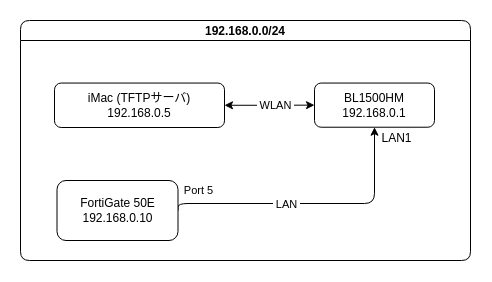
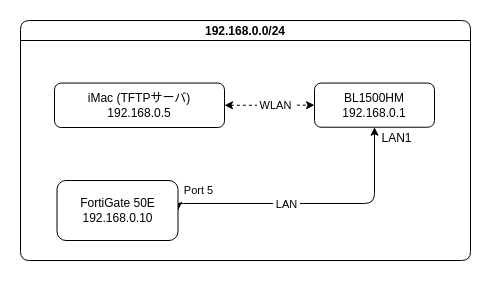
(244, 105) -> (244, 105)
(179, 205) -> (179, 204)
